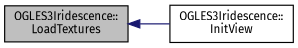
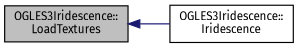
(232, 24) -> (232, 24)
